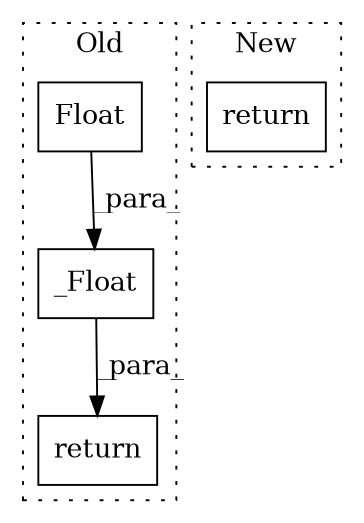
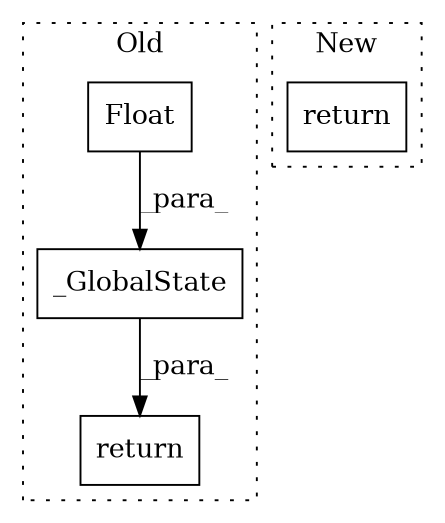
(96, 284) -> (140, 284)
